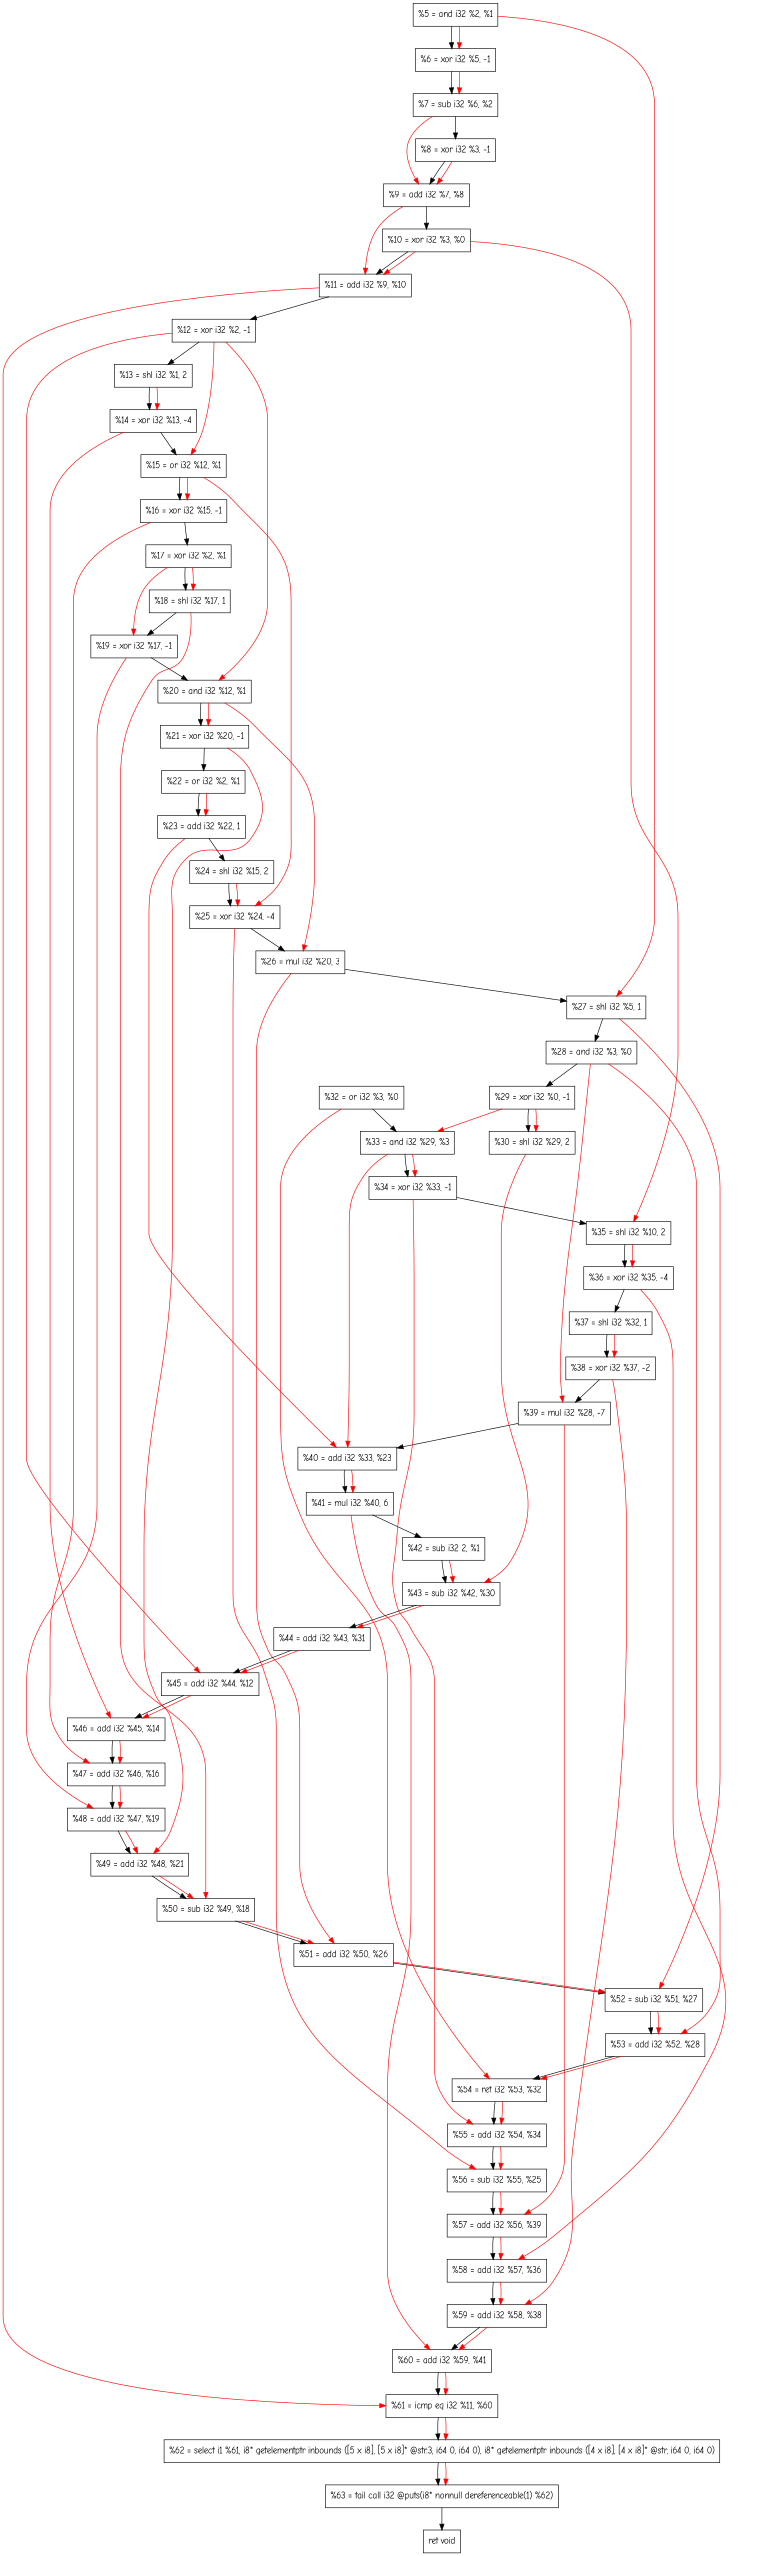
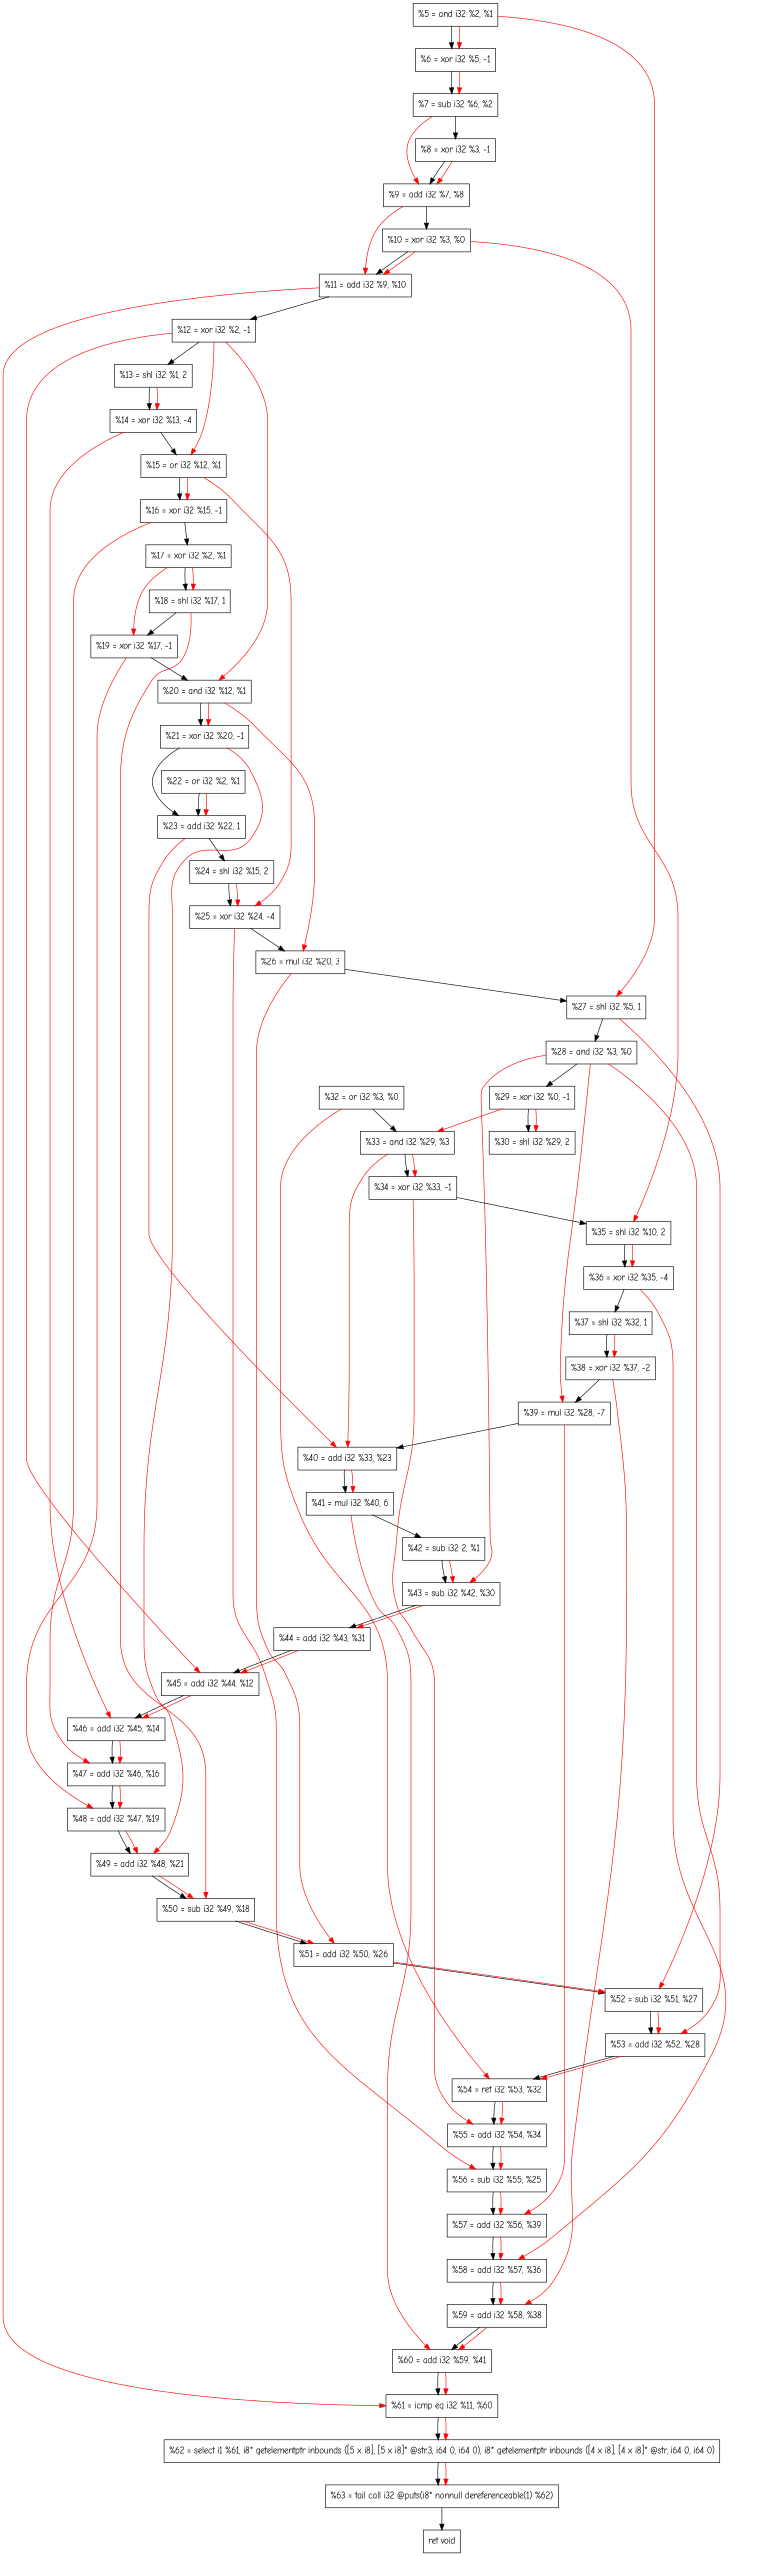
(204, 756) -> (153, 778)
(502, 1373) -> (487, 1300)
